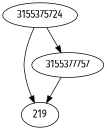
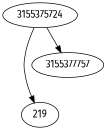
(56, 87) -> none
